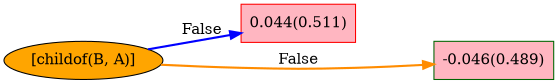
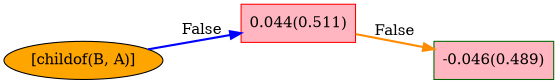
(292, 69) -> (390, 41)
